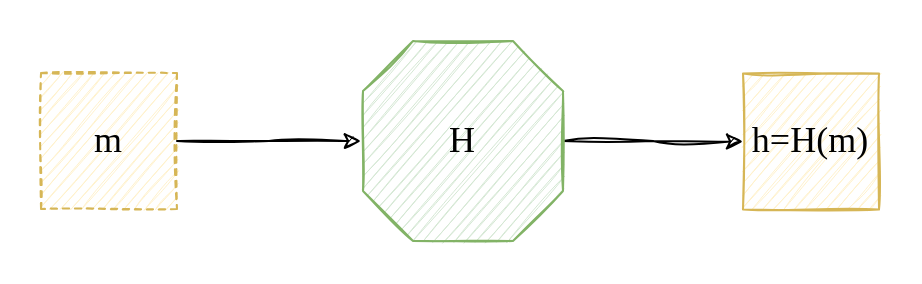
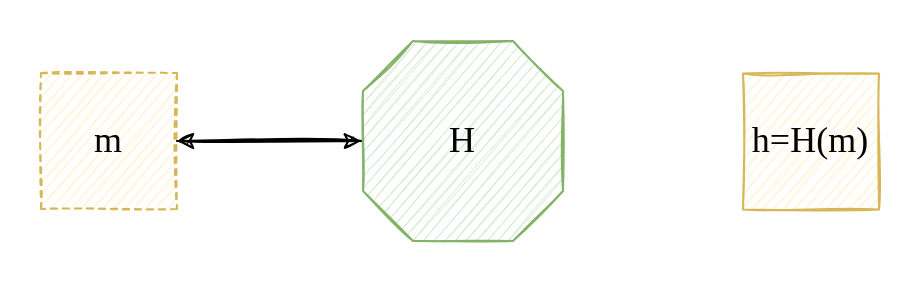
(648, 141) -> (354, 141)
